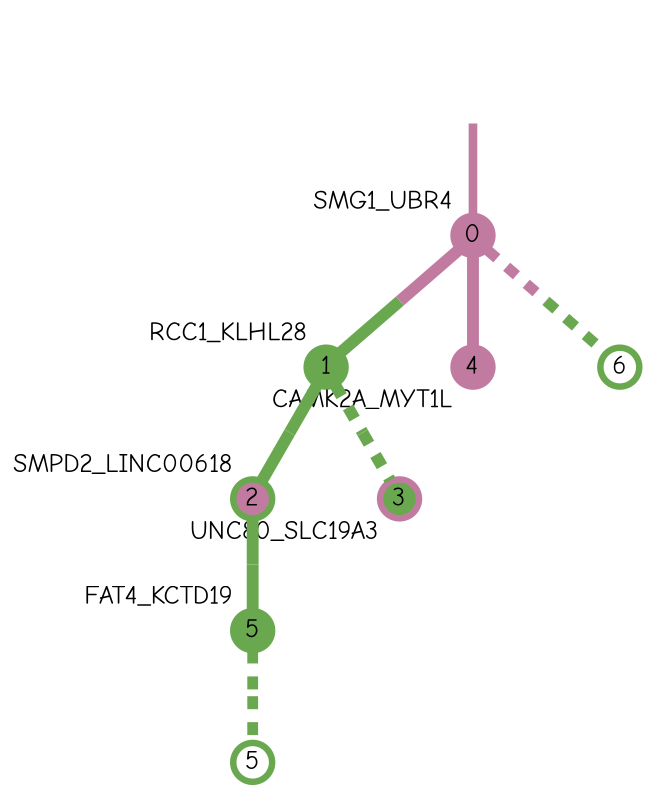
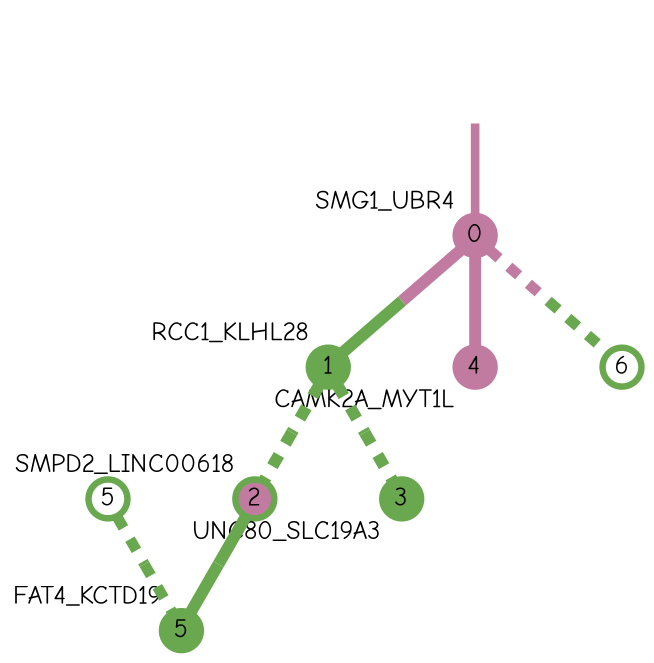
(290, 433) -> (292, 433)
(400, 499) -> (402, 499)
(253, 696) -> (144, 564)
